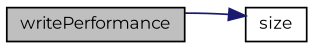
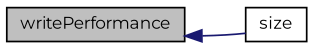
(207, 13) -> (224, 35)
